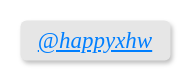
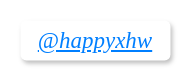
(96, 41) -> (96, 41)
